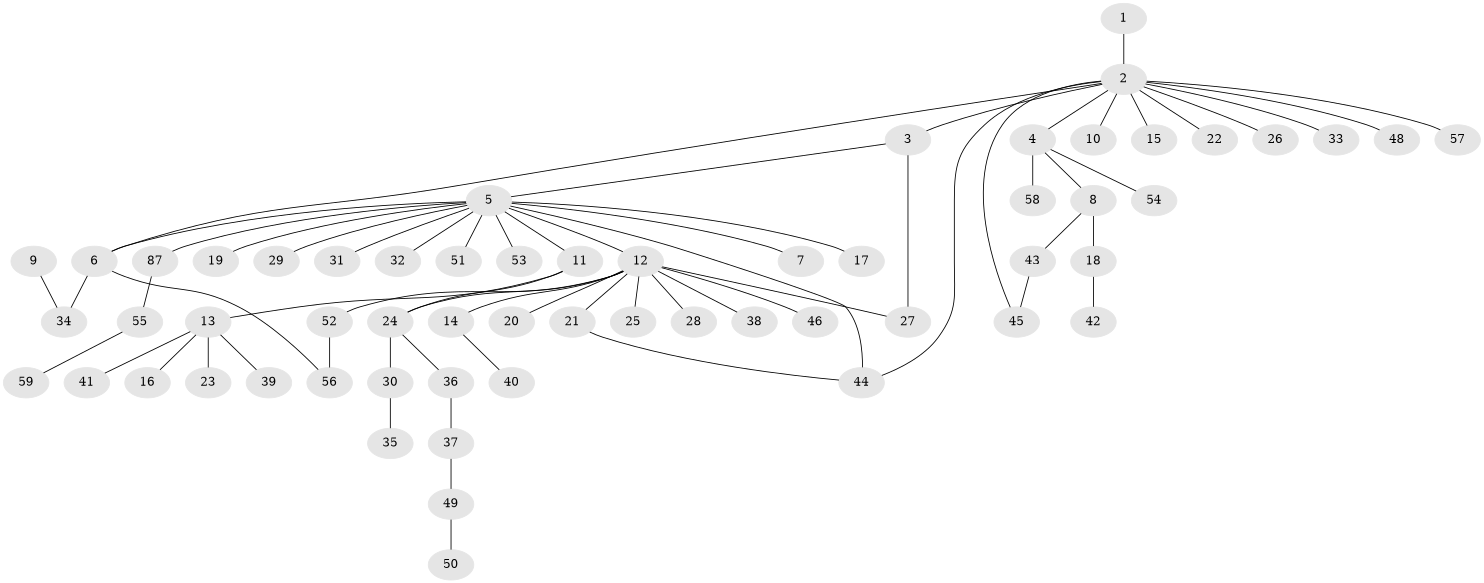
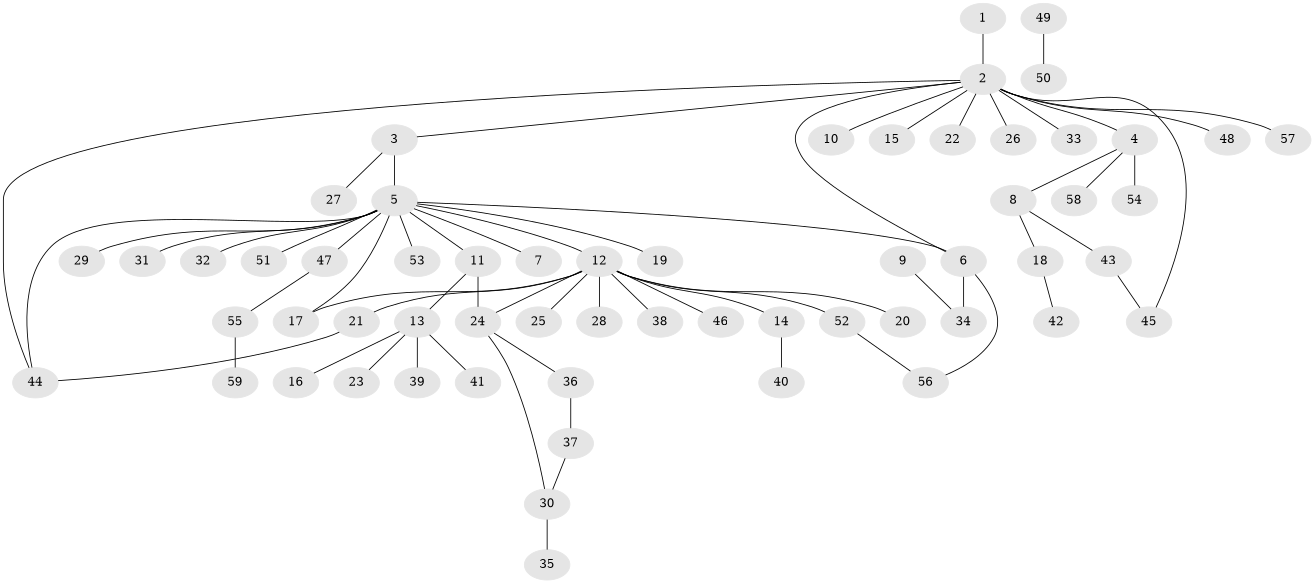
(155, 261) -> (325, 261)
(775, 291) -> (427, 292)
(451, 474) -> (559, 474)
